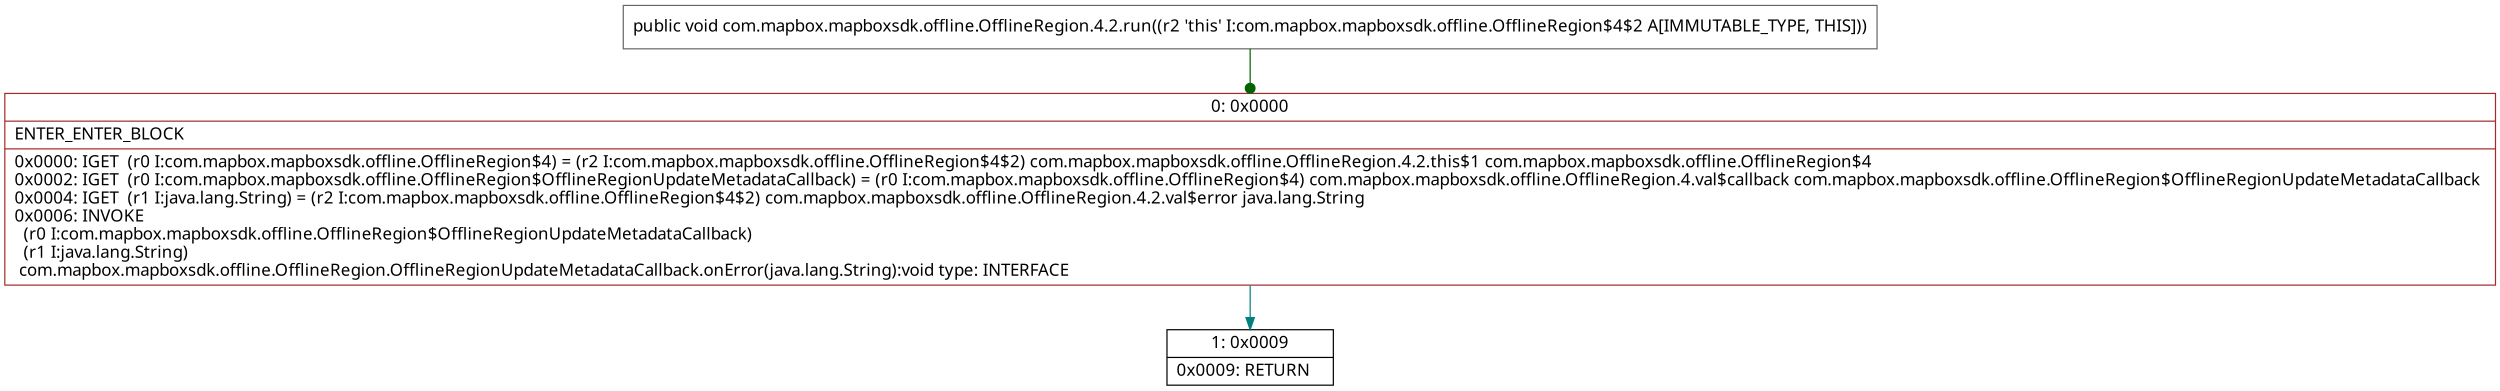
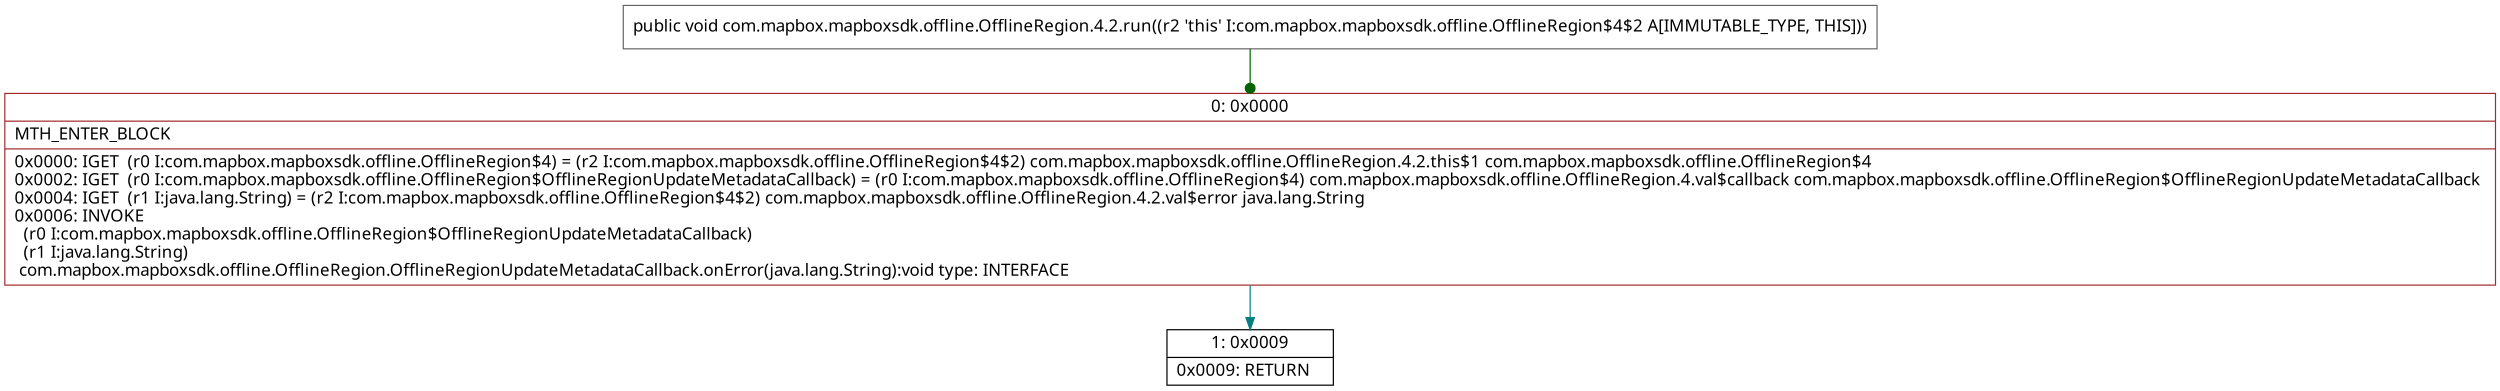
(100, 134) -> (93, 134)
